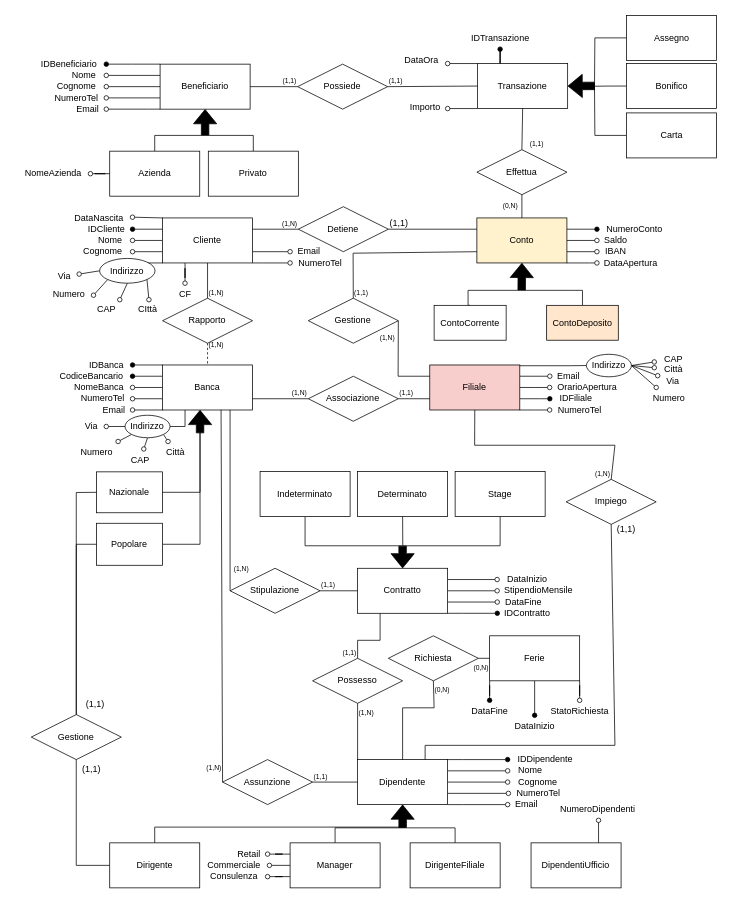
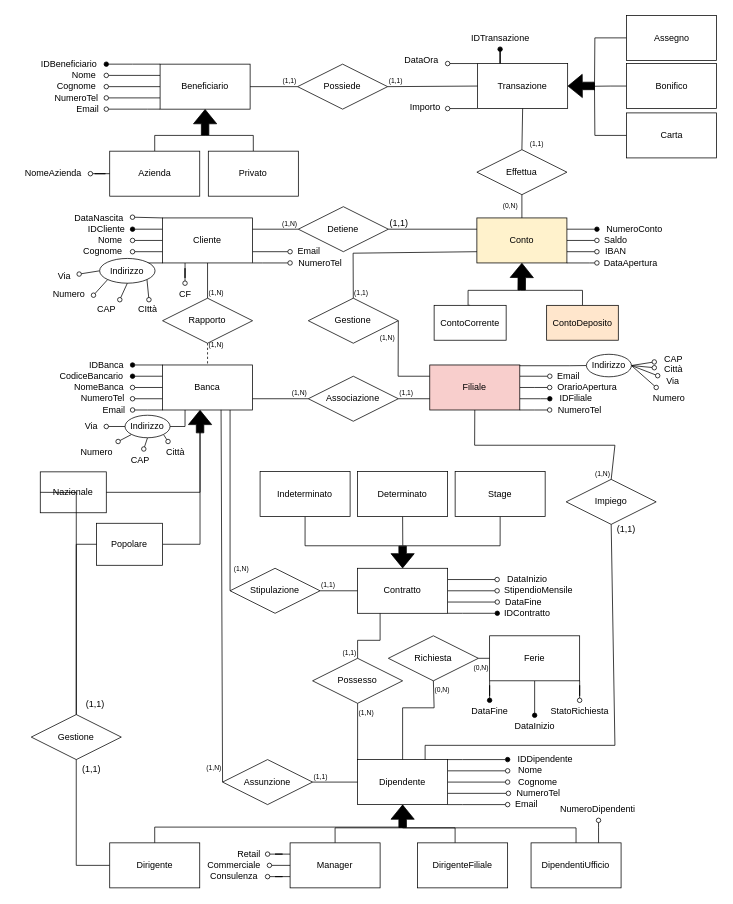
(129, 492) -> (73, 492)
none -> (524, 828)
(455, 865) -> (462, 865)
